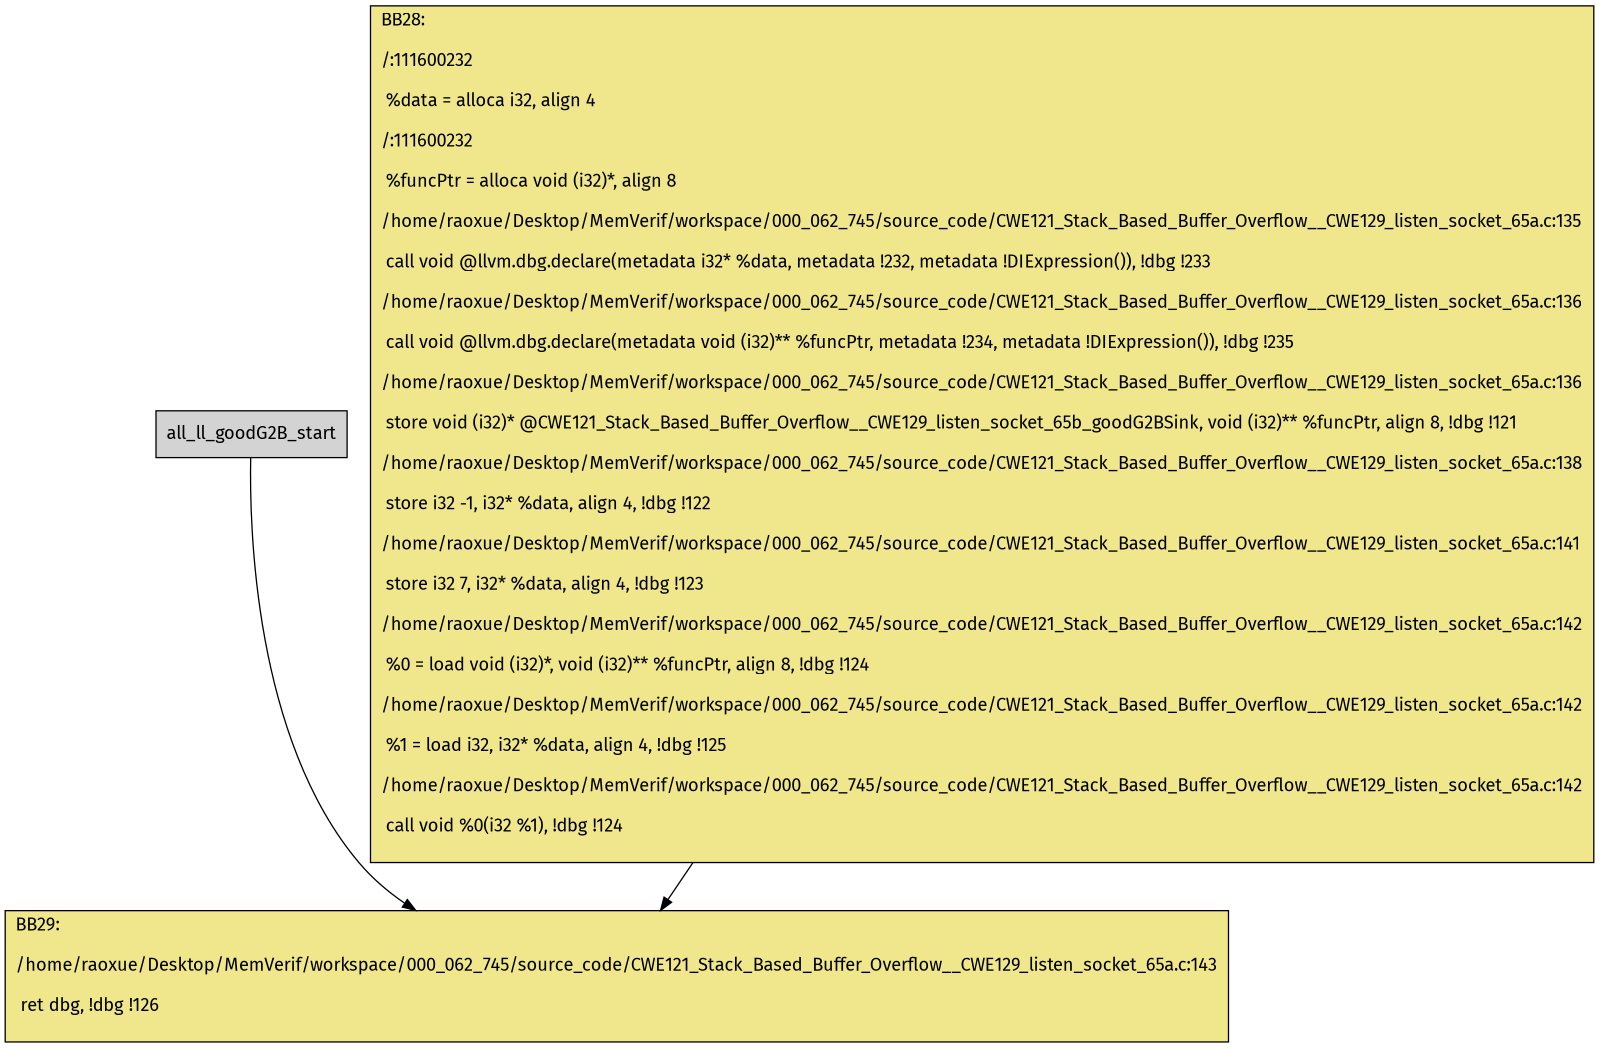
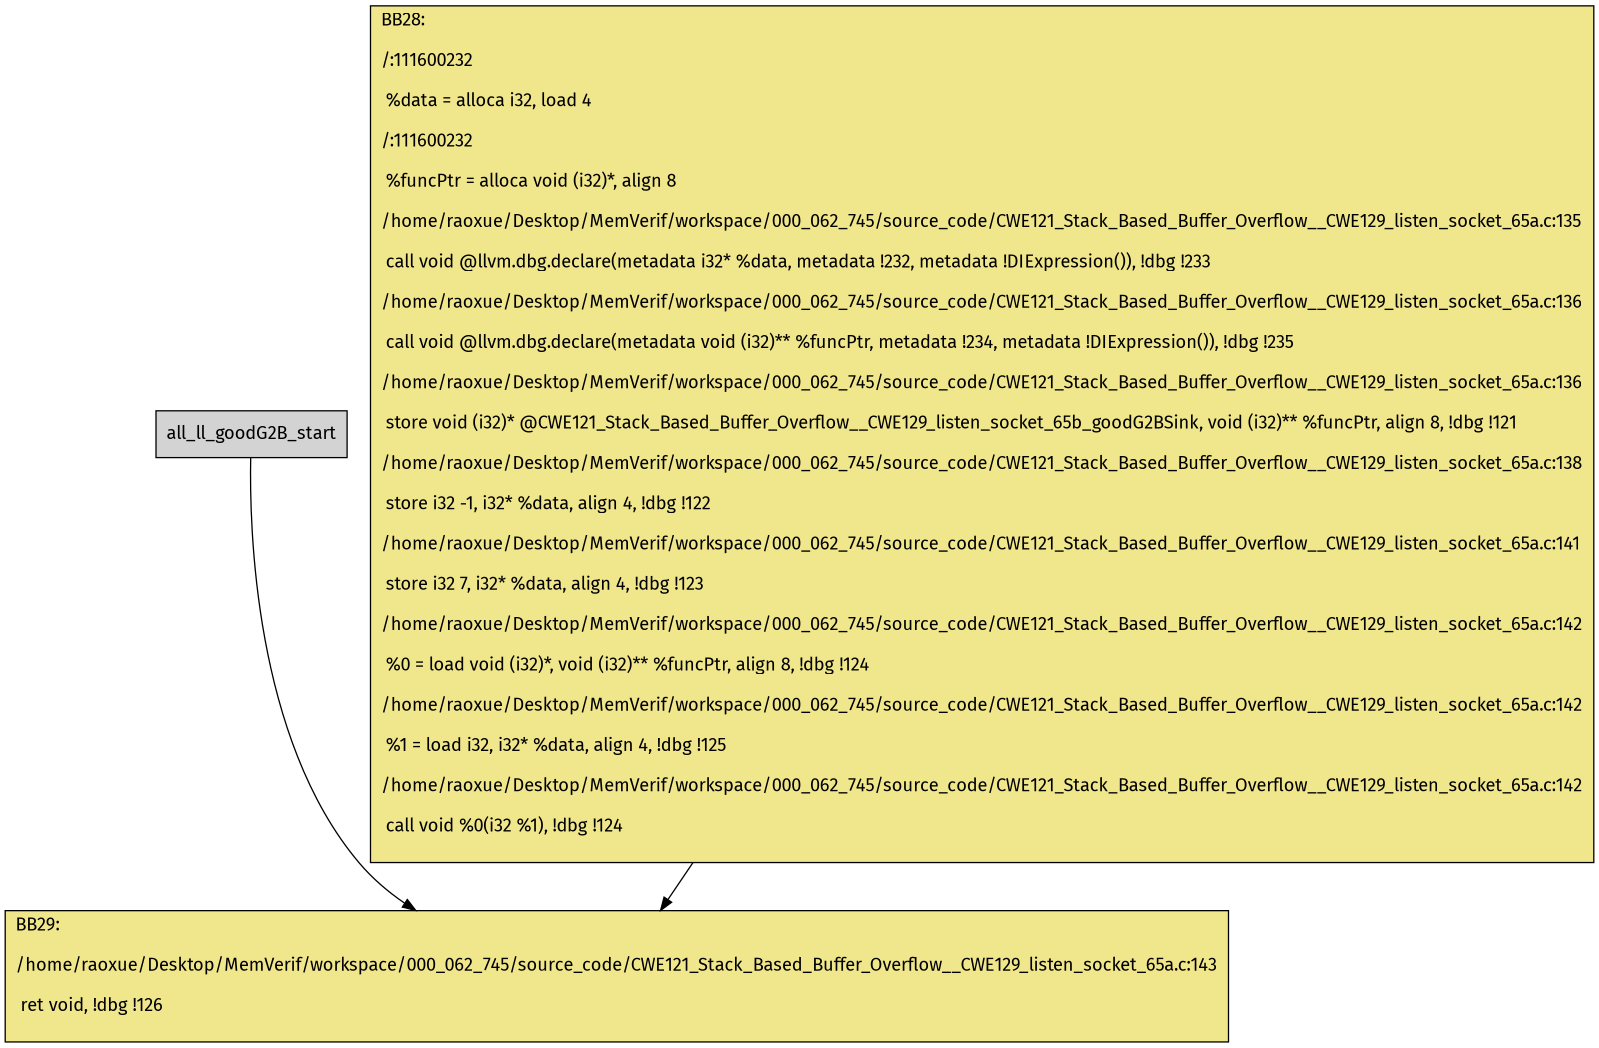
(489, 101) -> (487, 101)
(88, 1006) -> (90, 1006)
